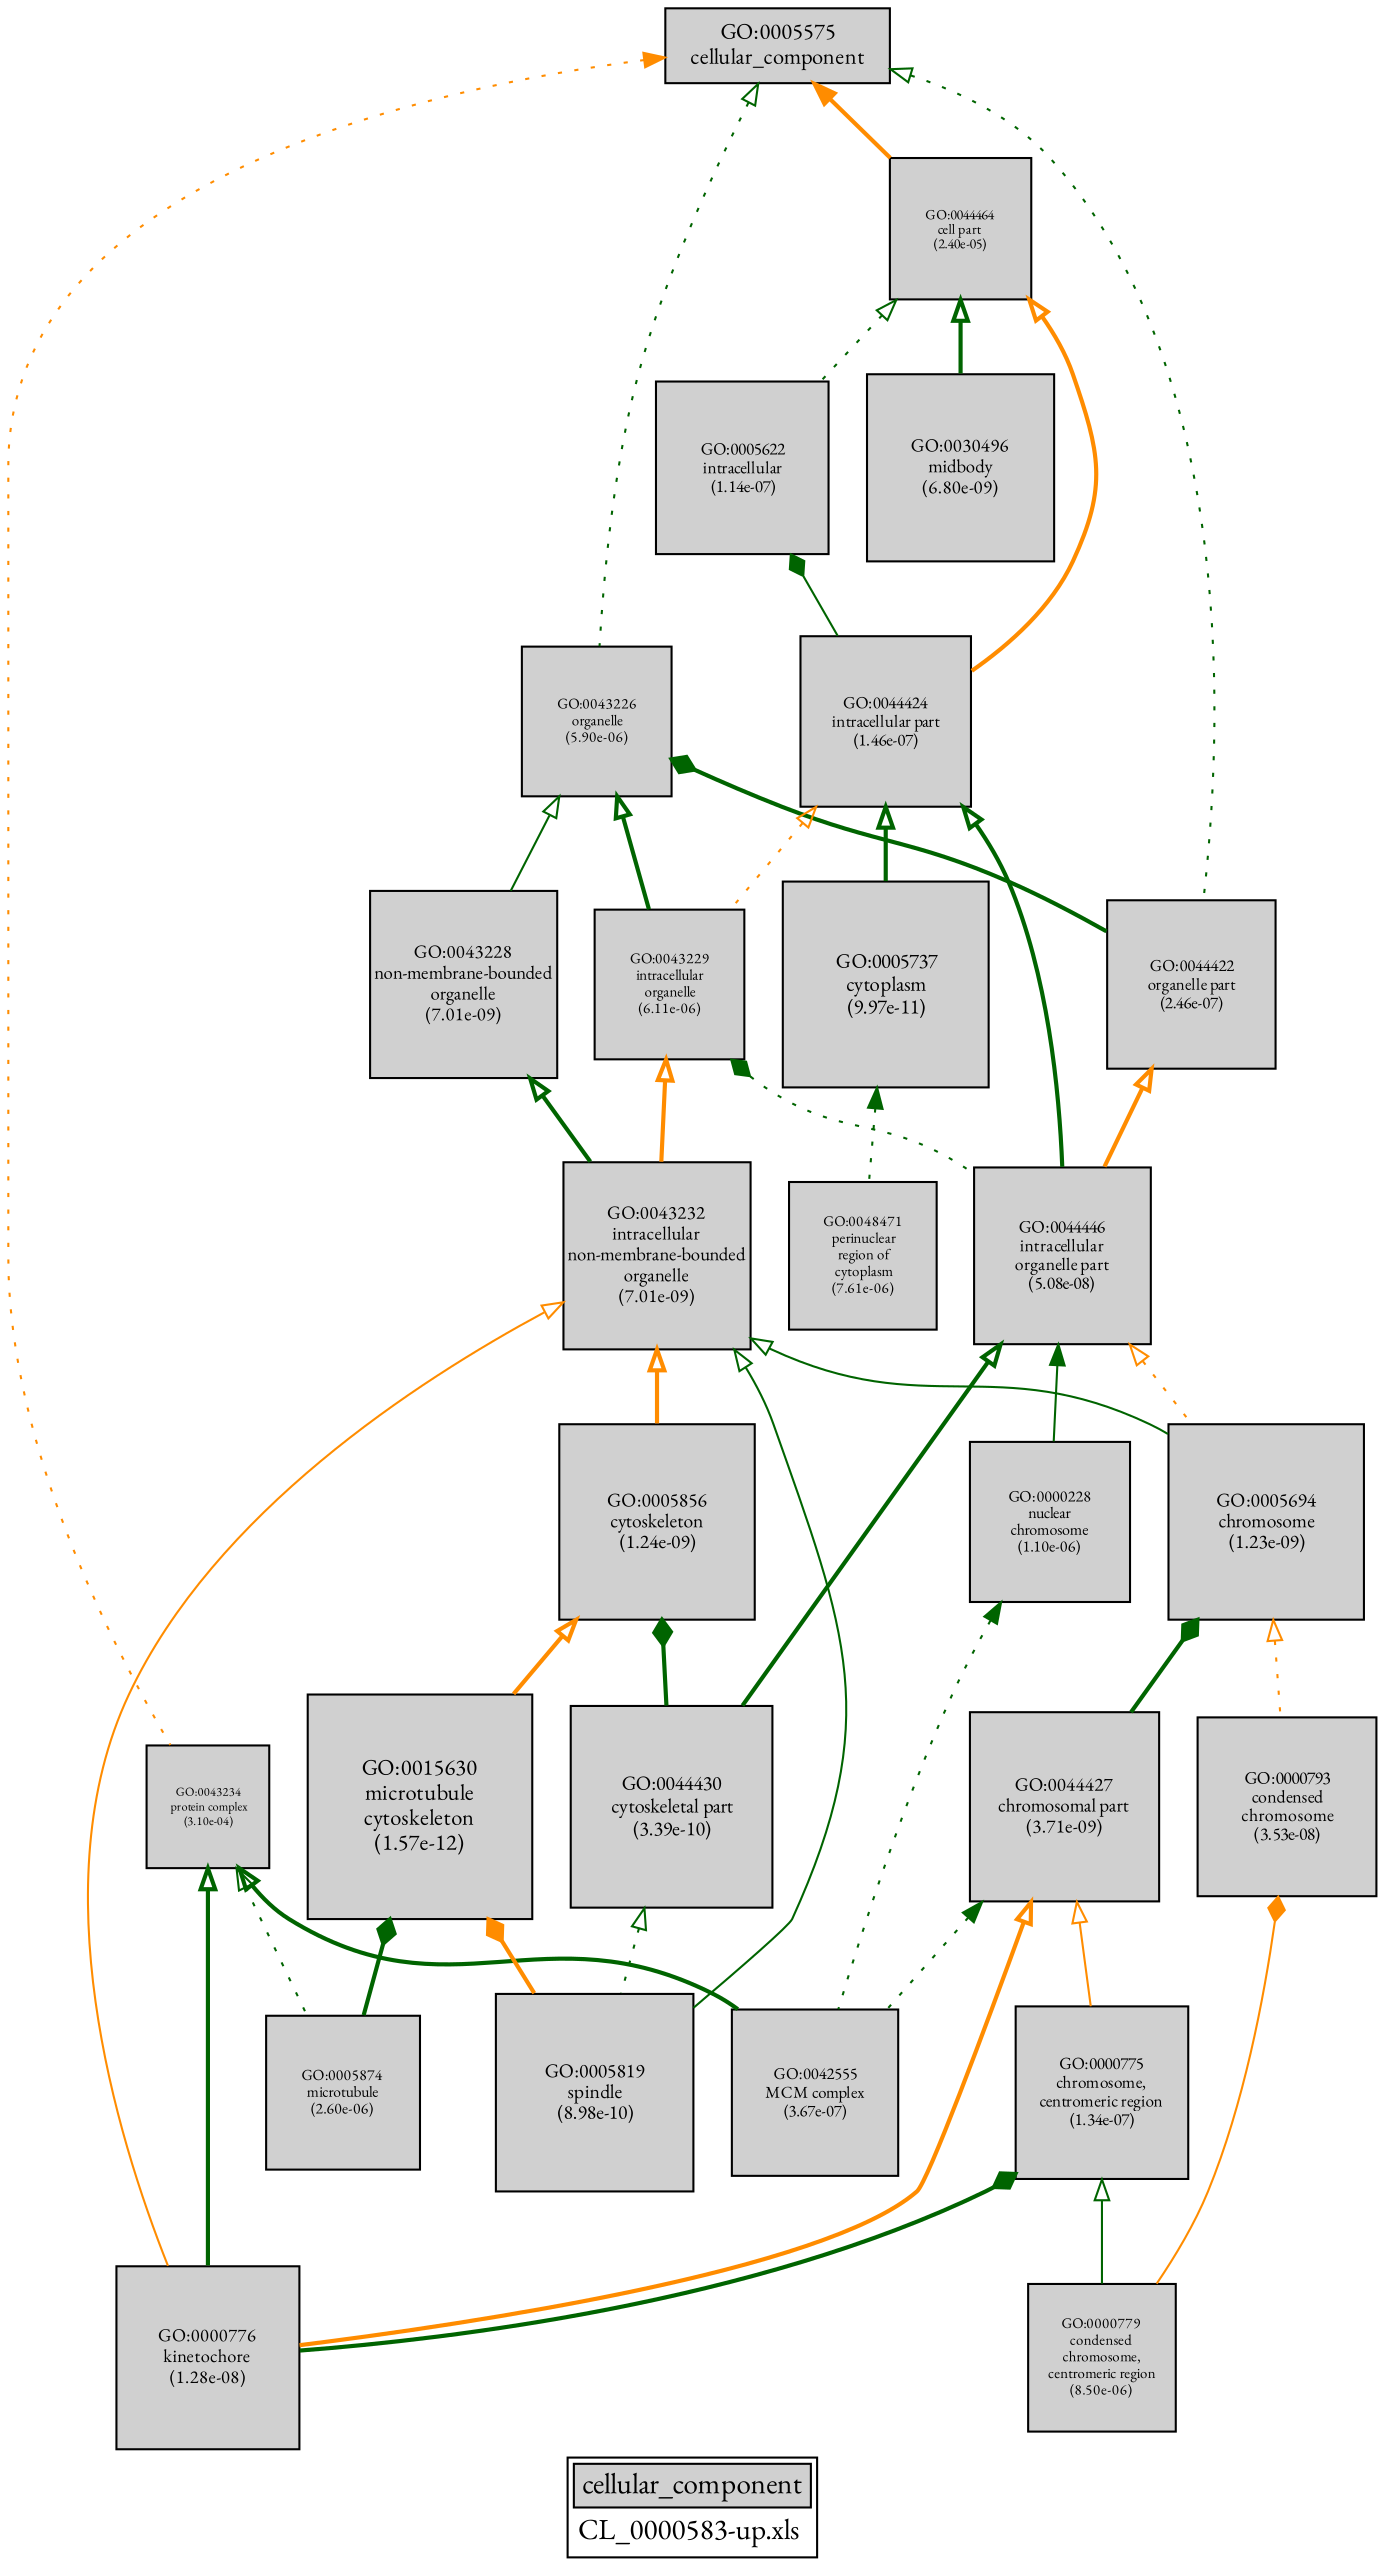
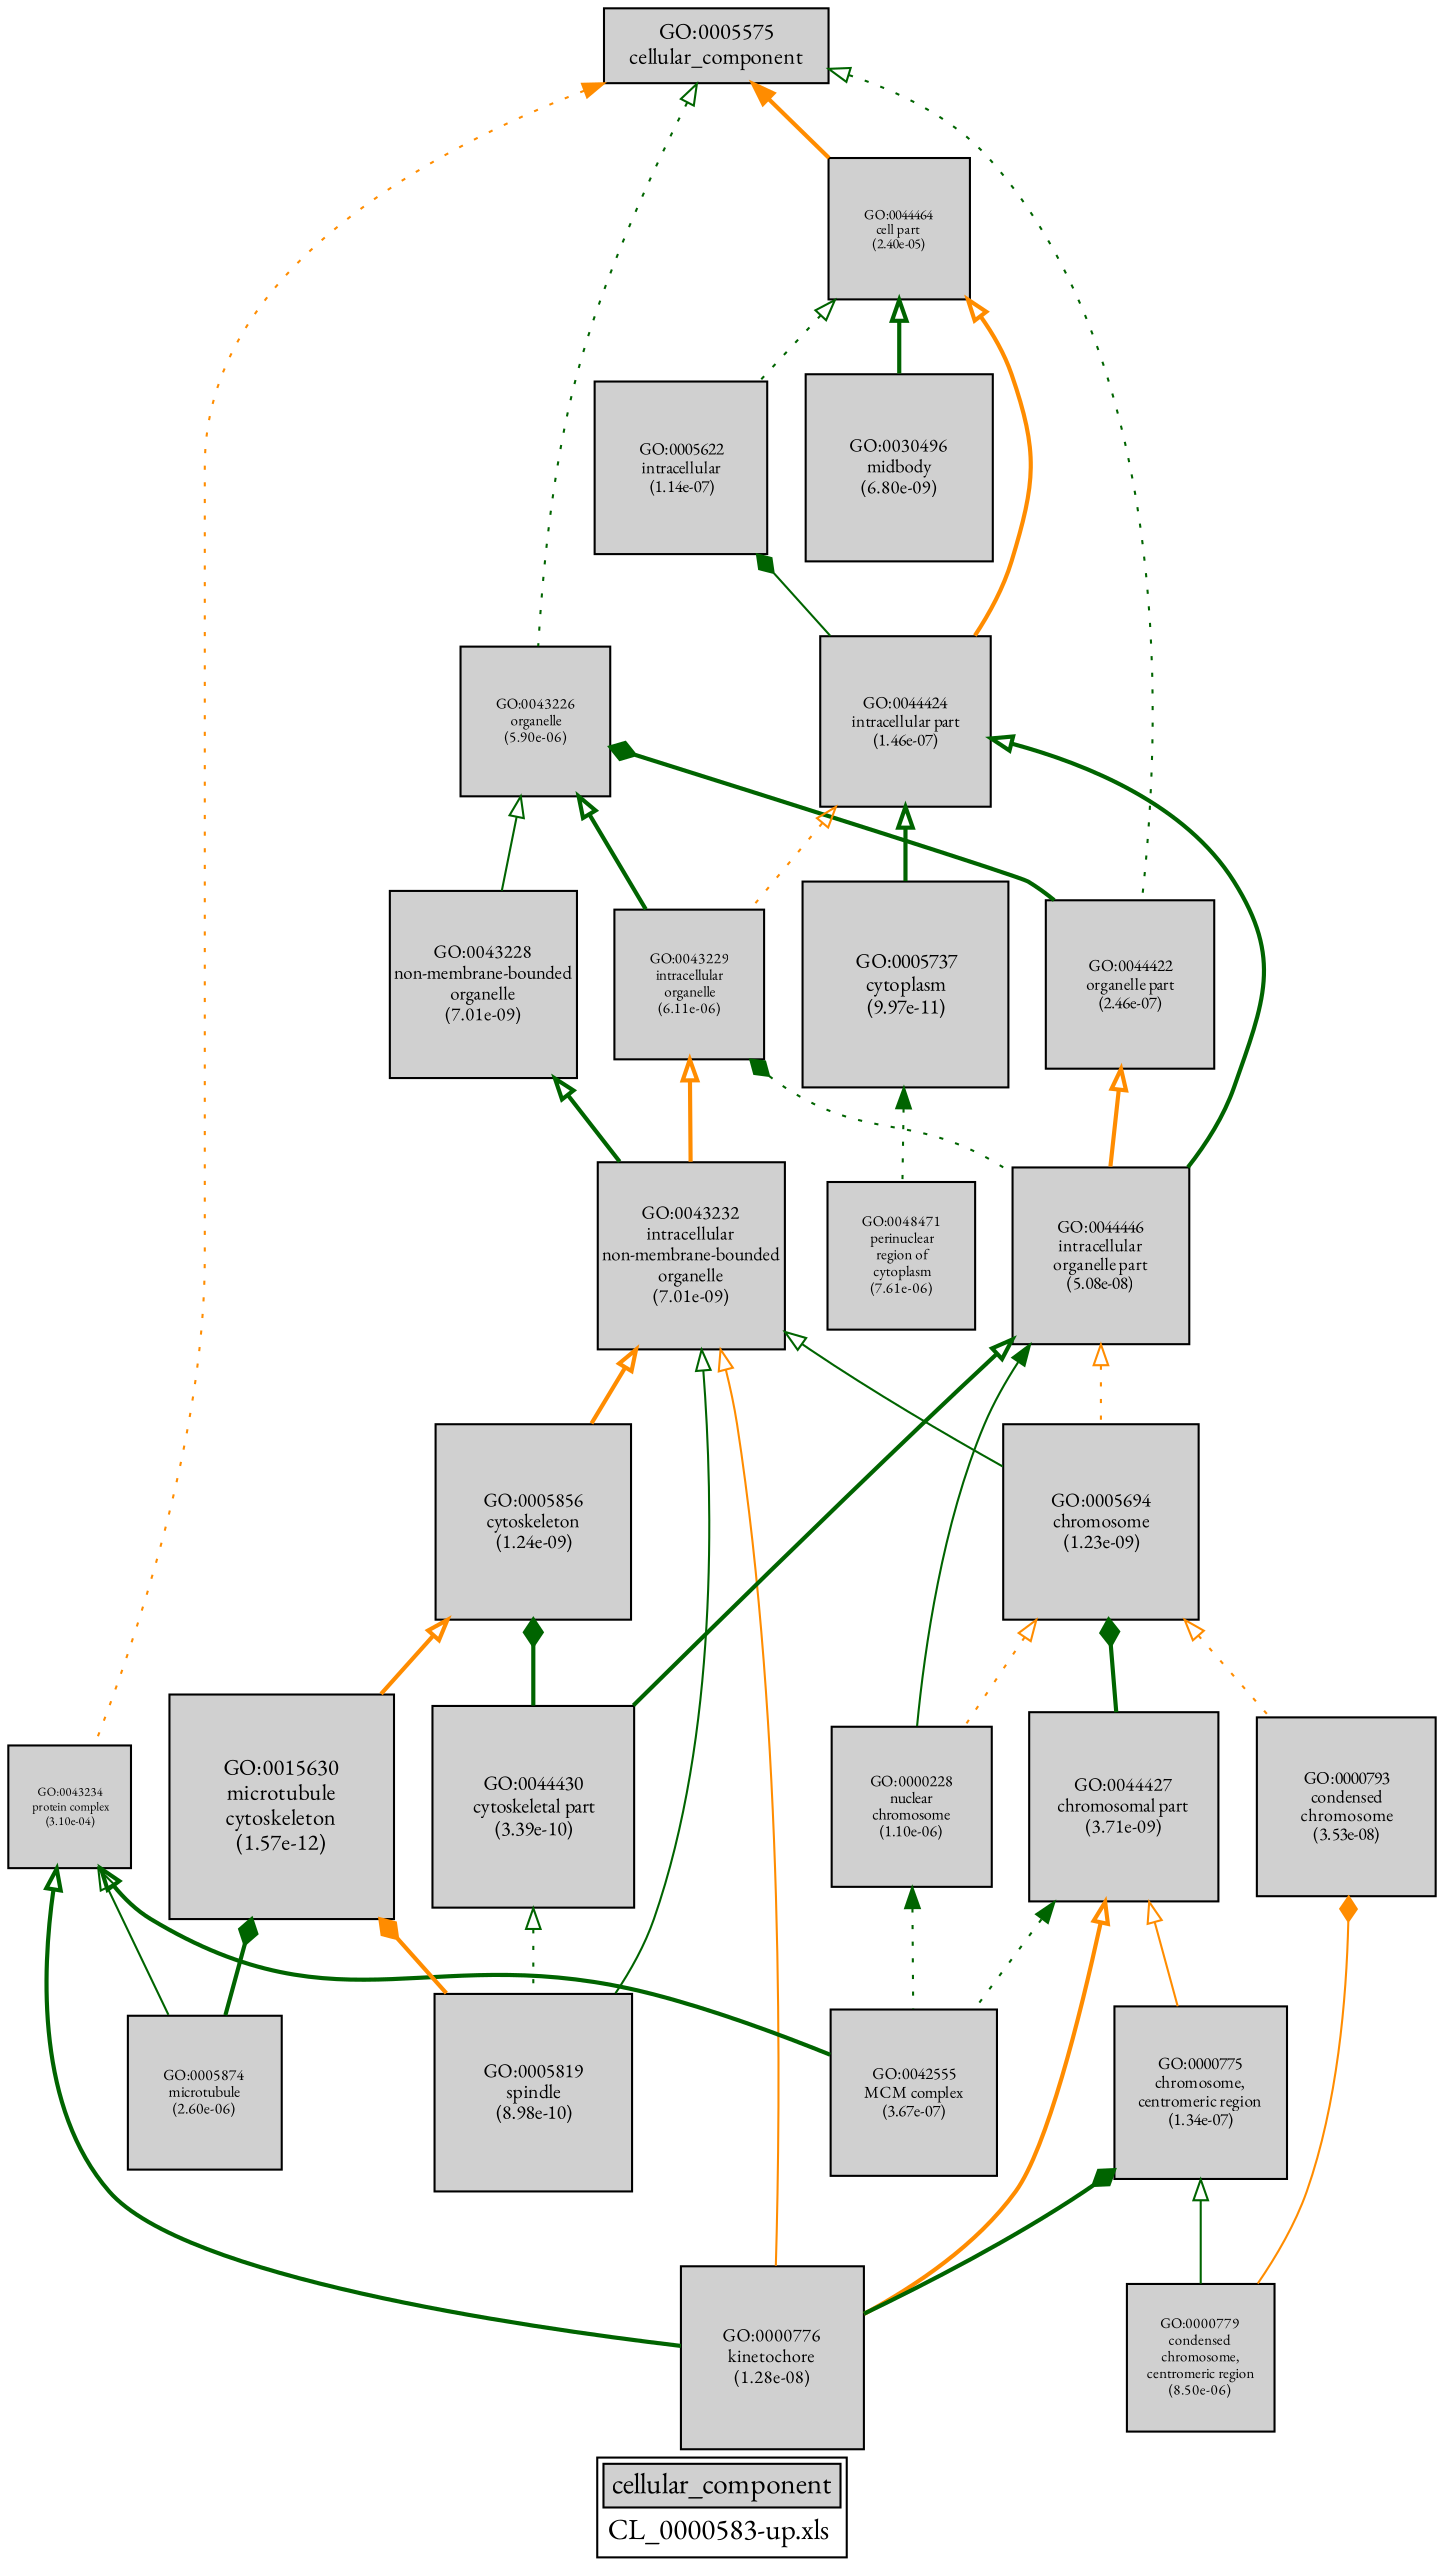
none -> (995, 1682)
(276, 1951) -> (138, 1951)
